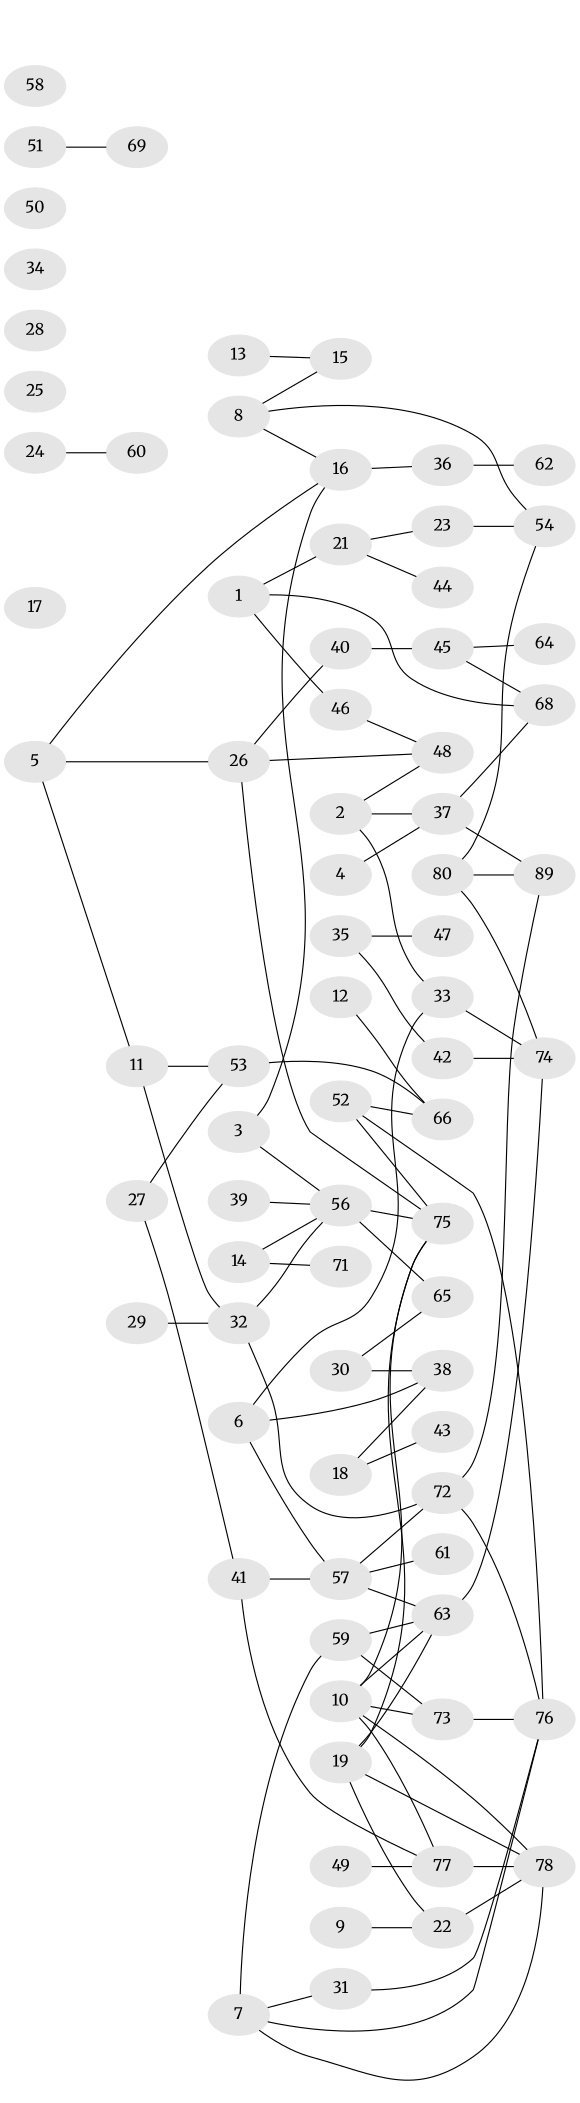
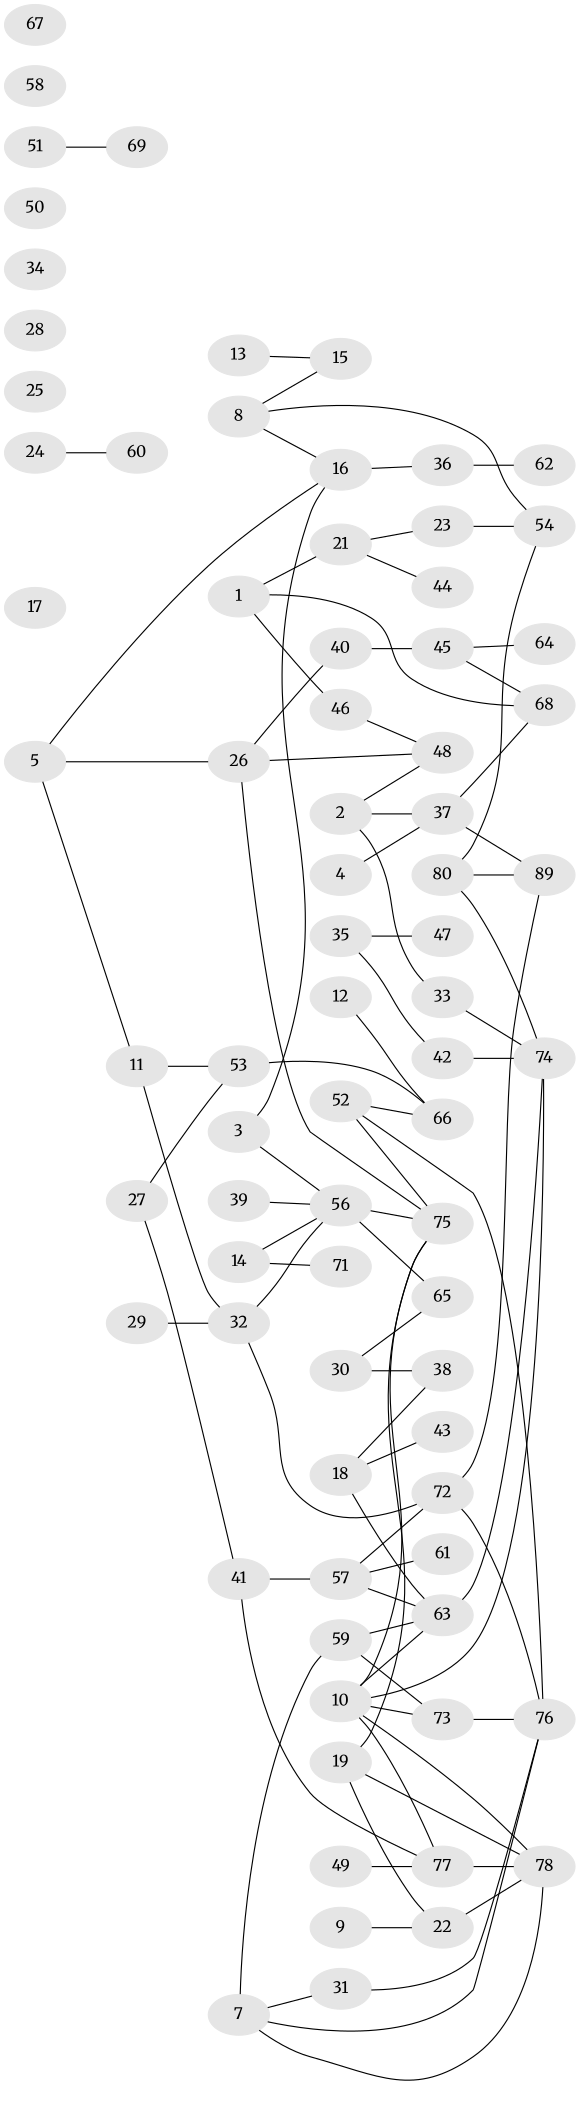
none -> (35, 25)
none -> (530, 1408)
(239, 1423) -> none
(397, 1695) -> (388, 1551)
